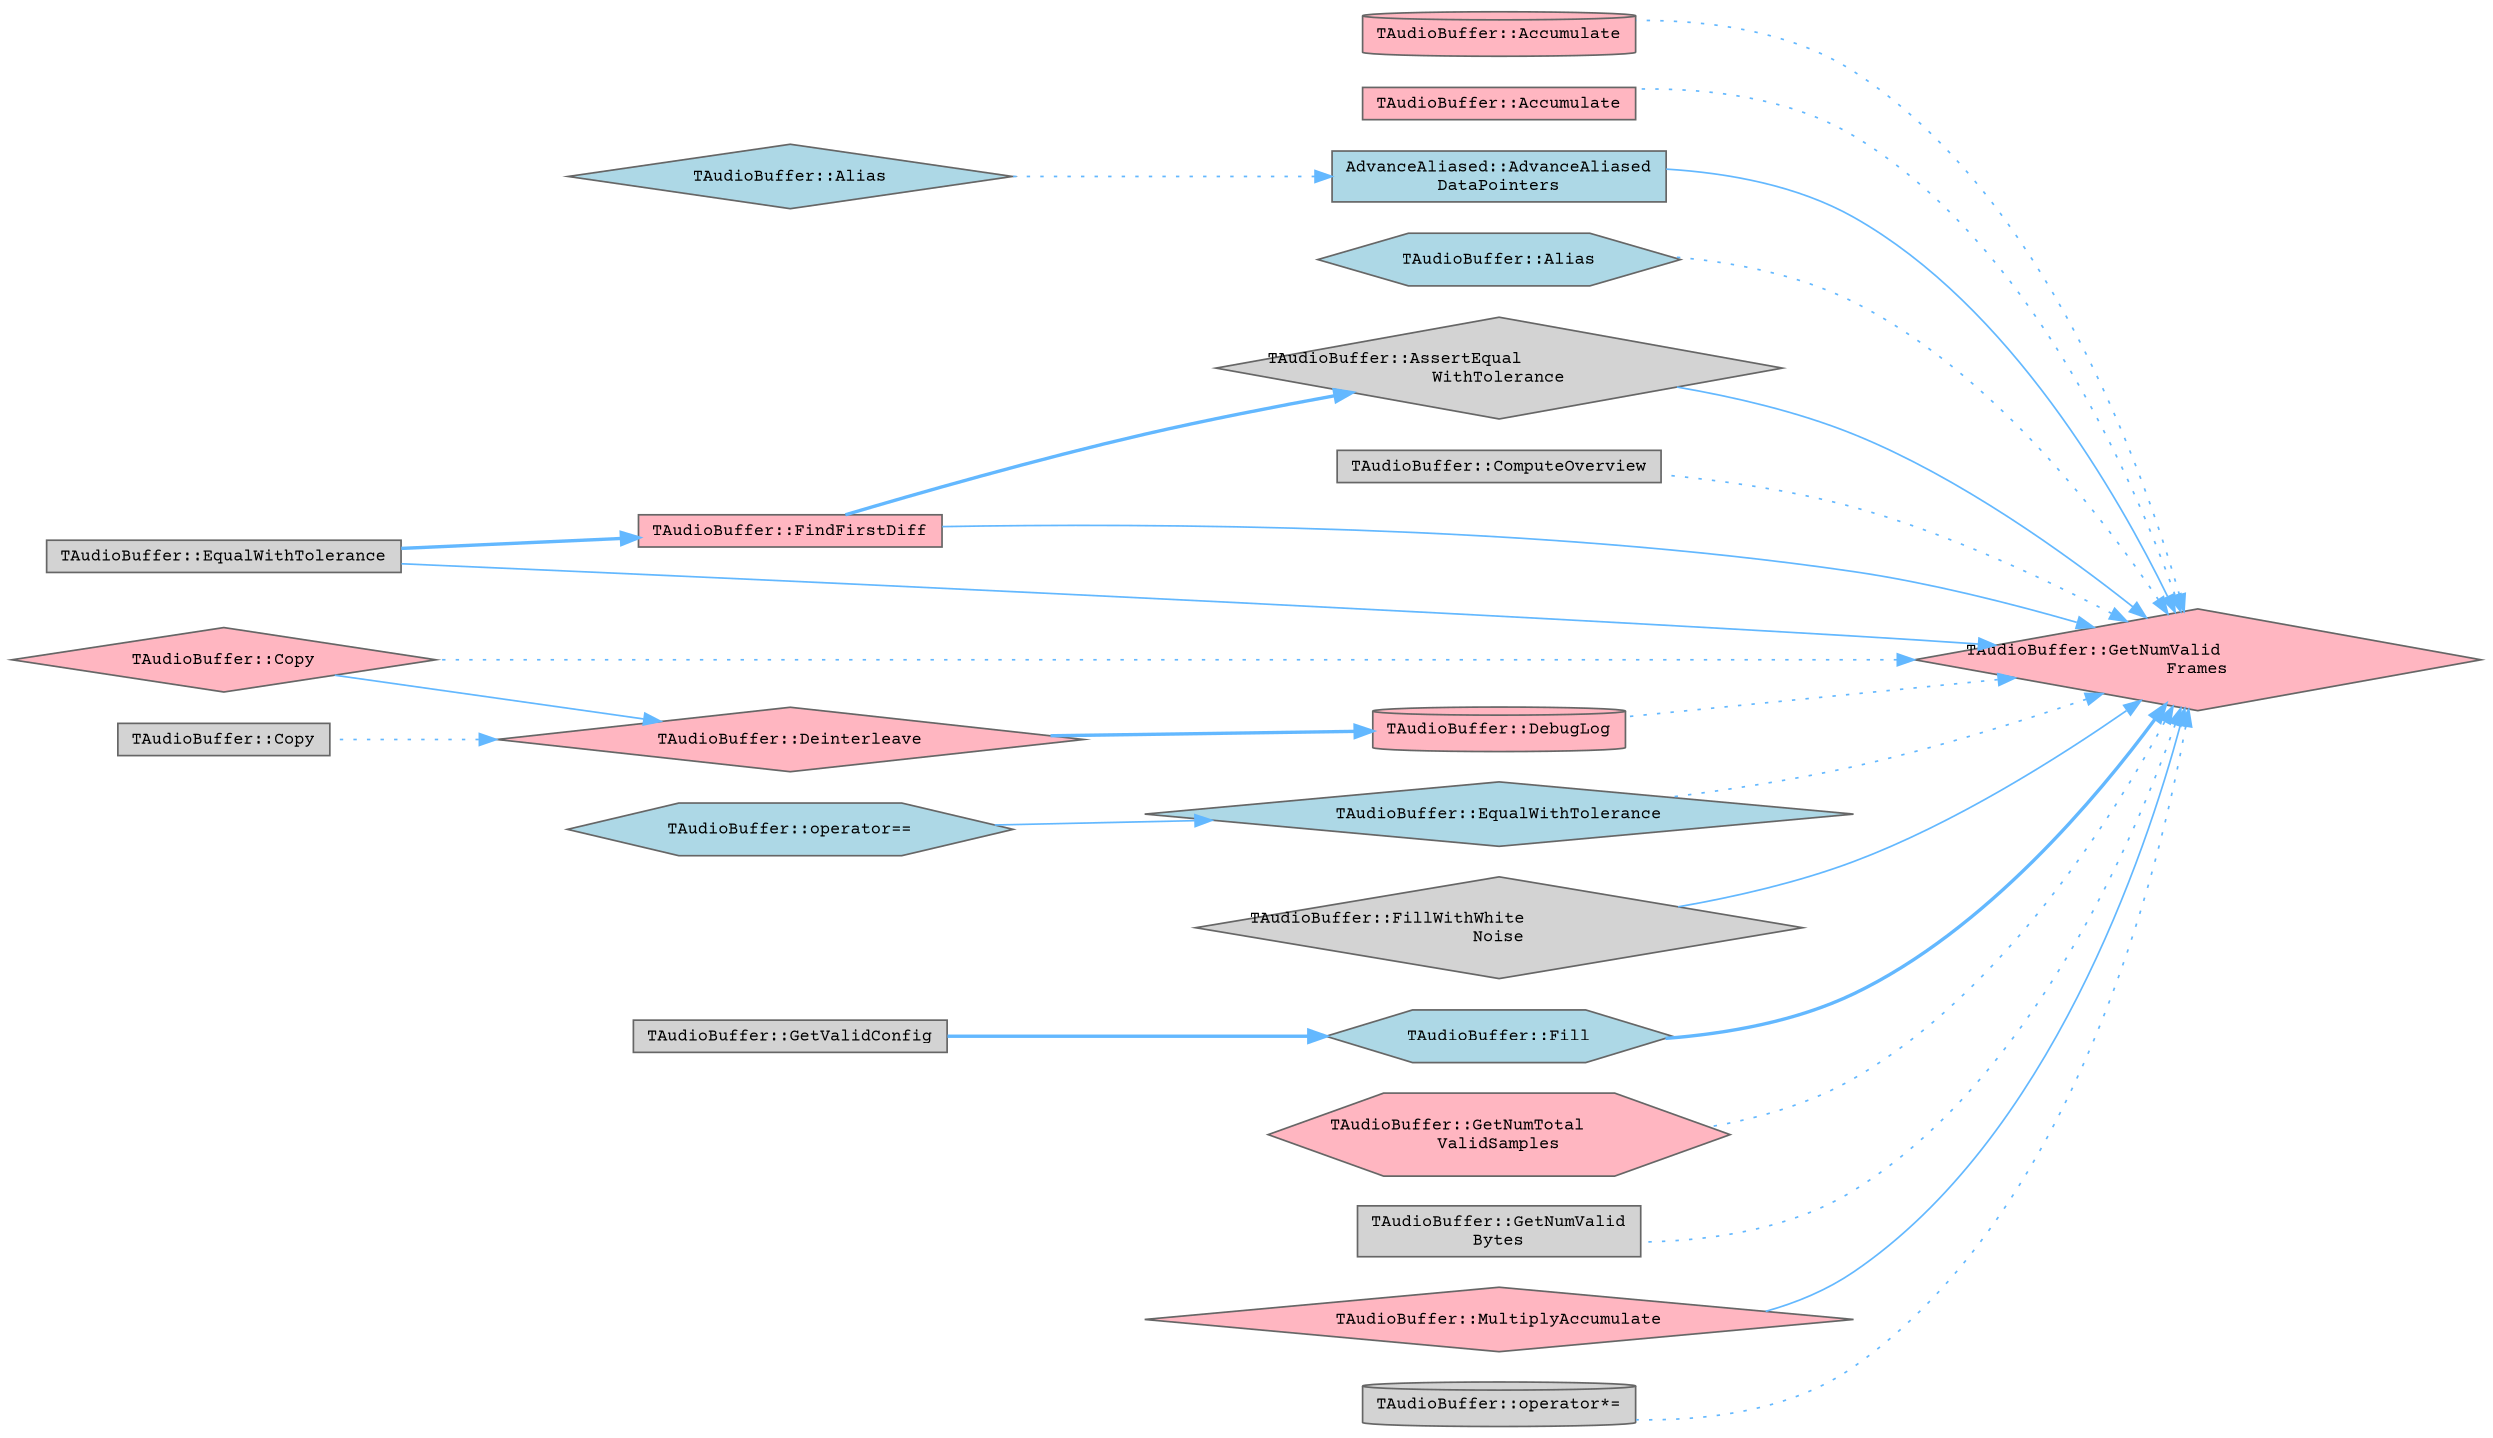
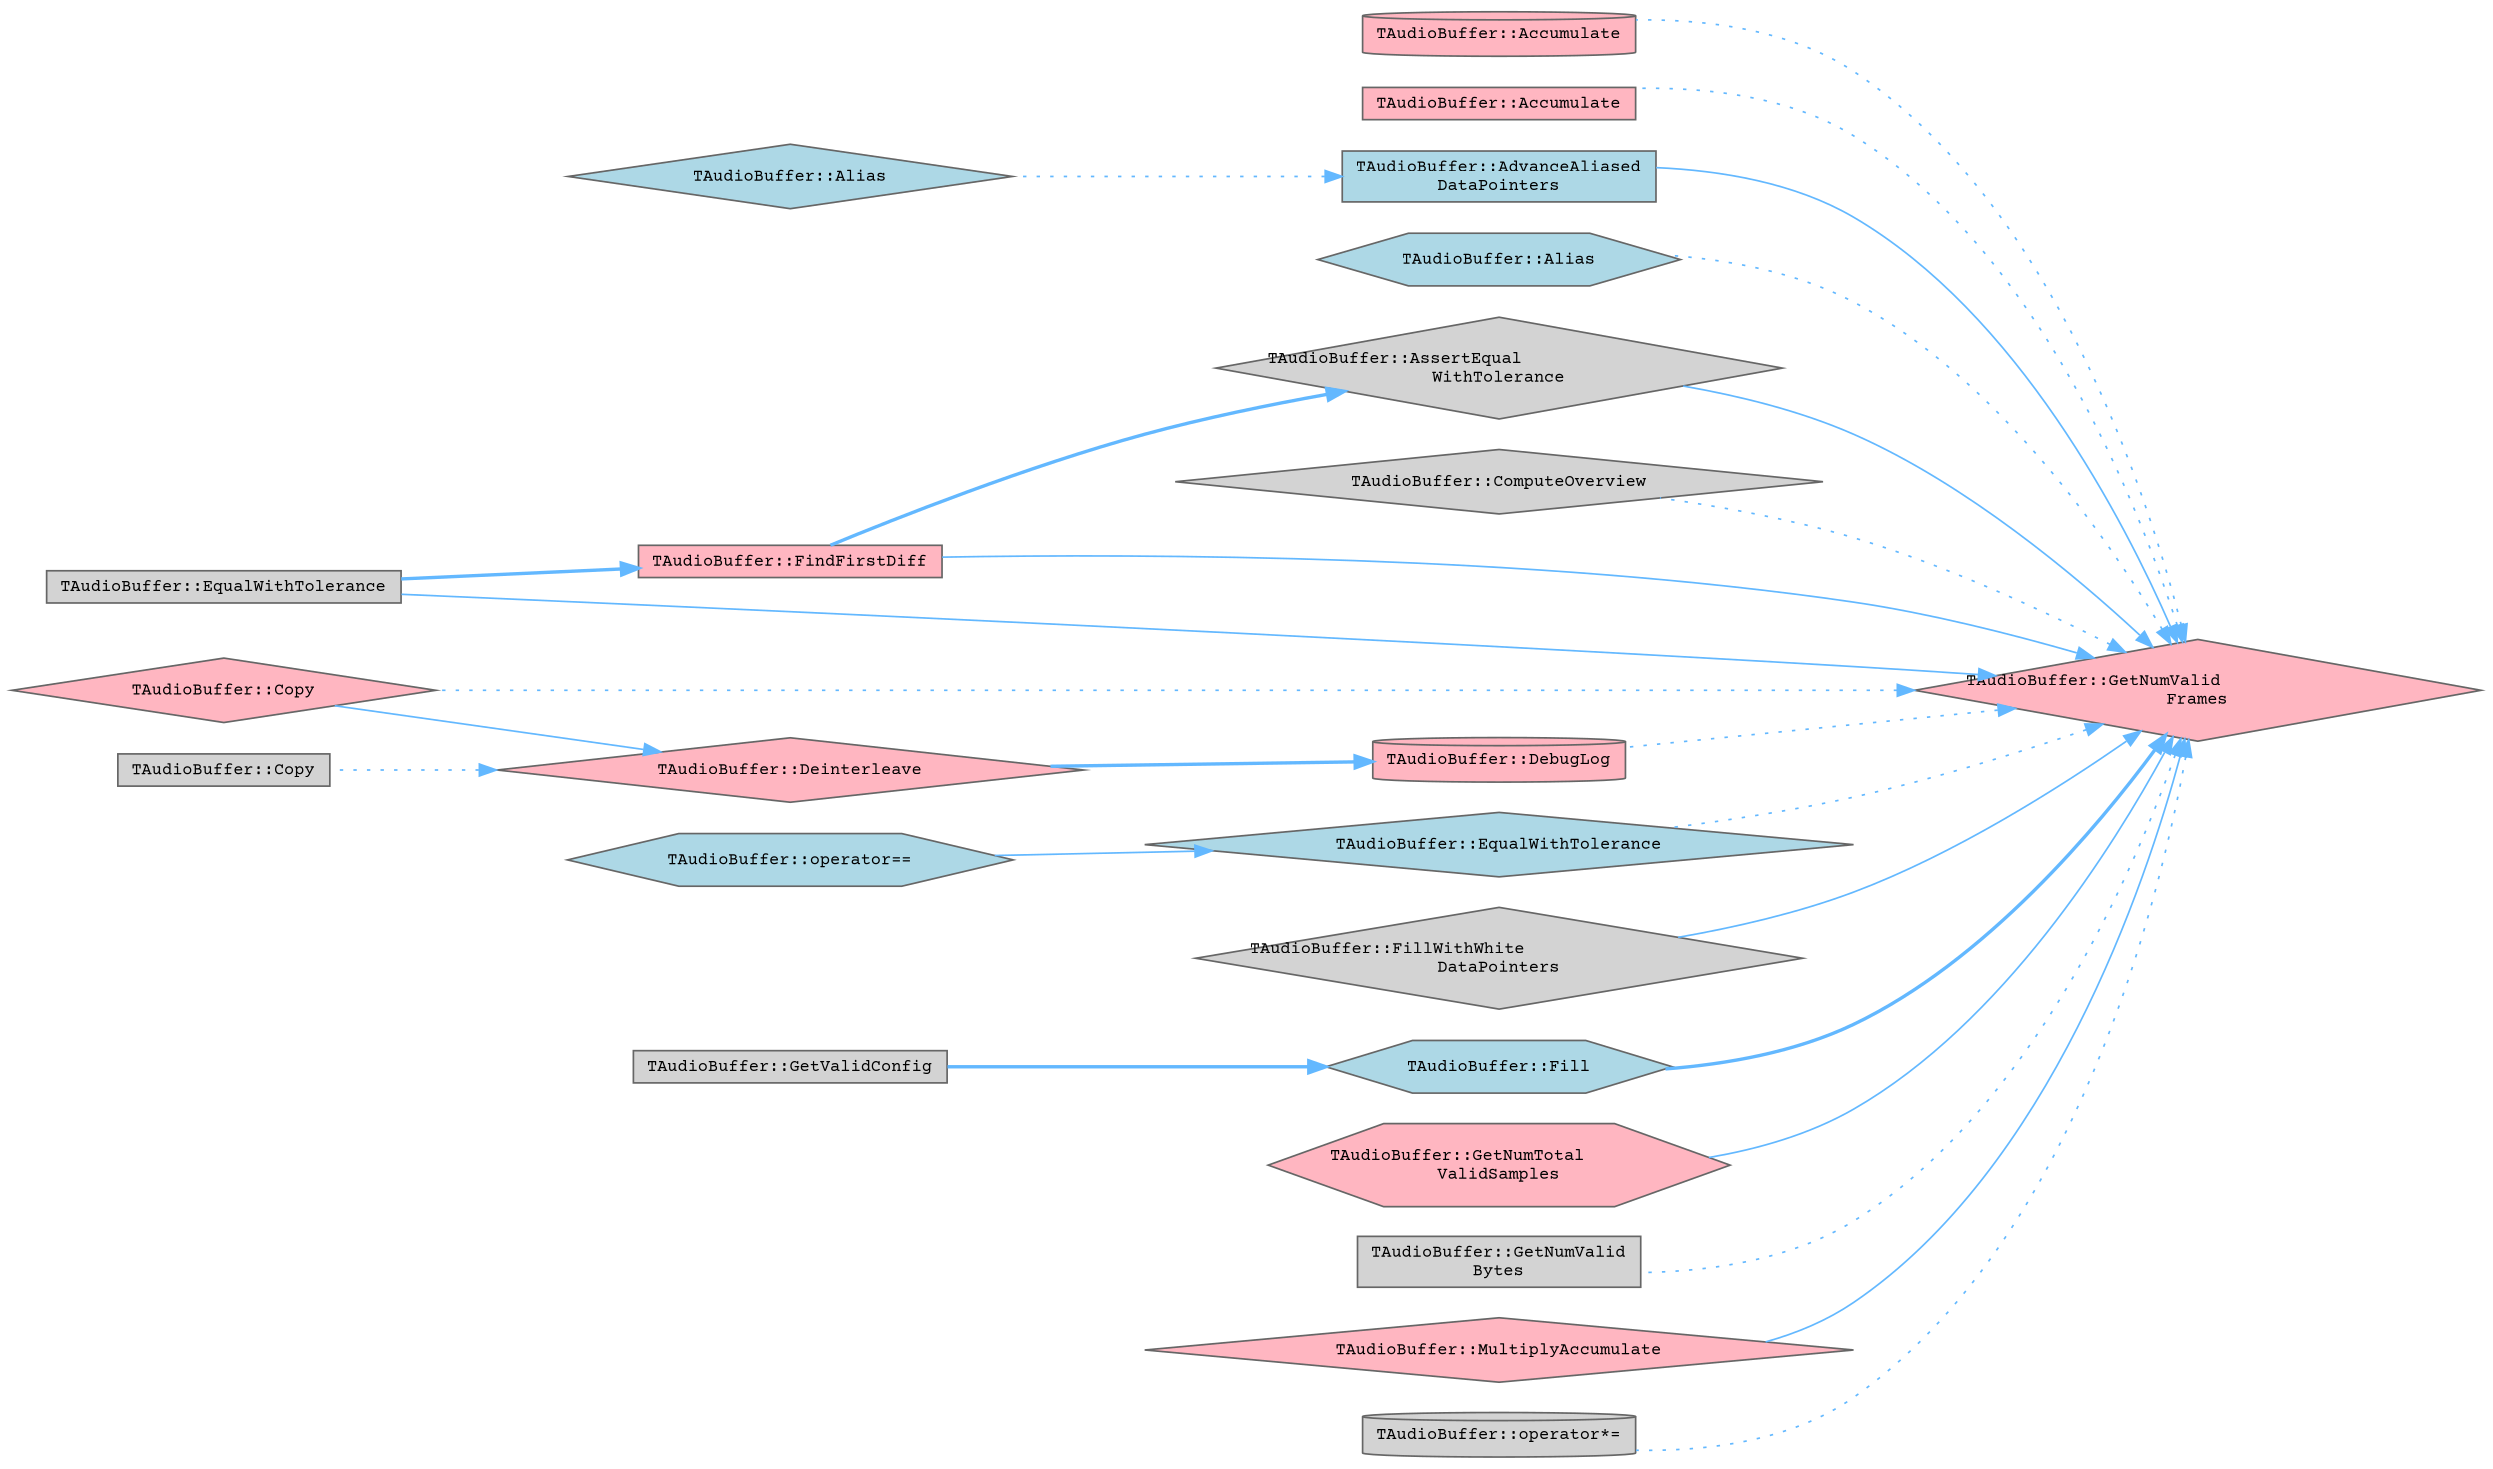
(1499, 176) -> (1499, 176)
(1499, 466) -> (1499, 482)
(1499, 928) -> (1499, 958)
(1980, 977) -> (1980, 1008)
